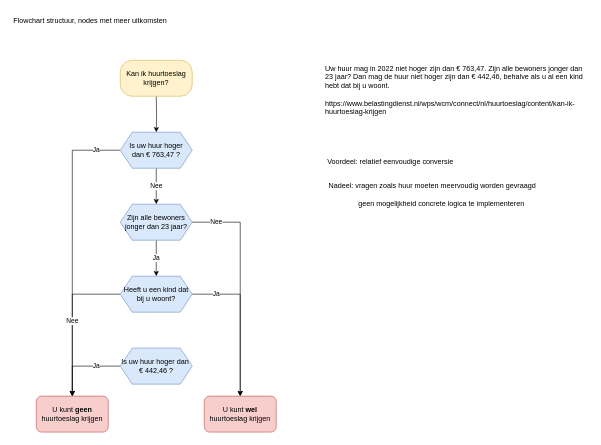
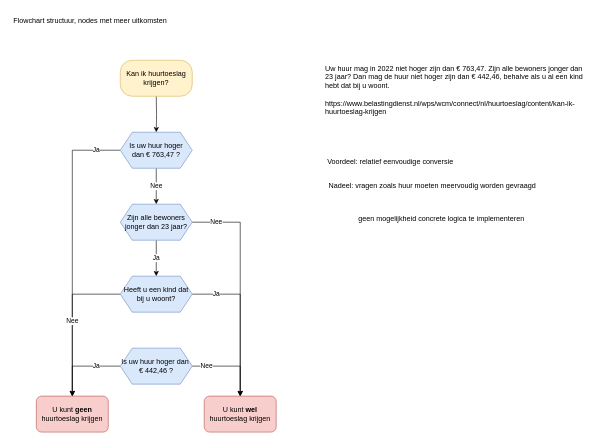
(441, 204) -> (441, 219)
none -> (215, 366)
